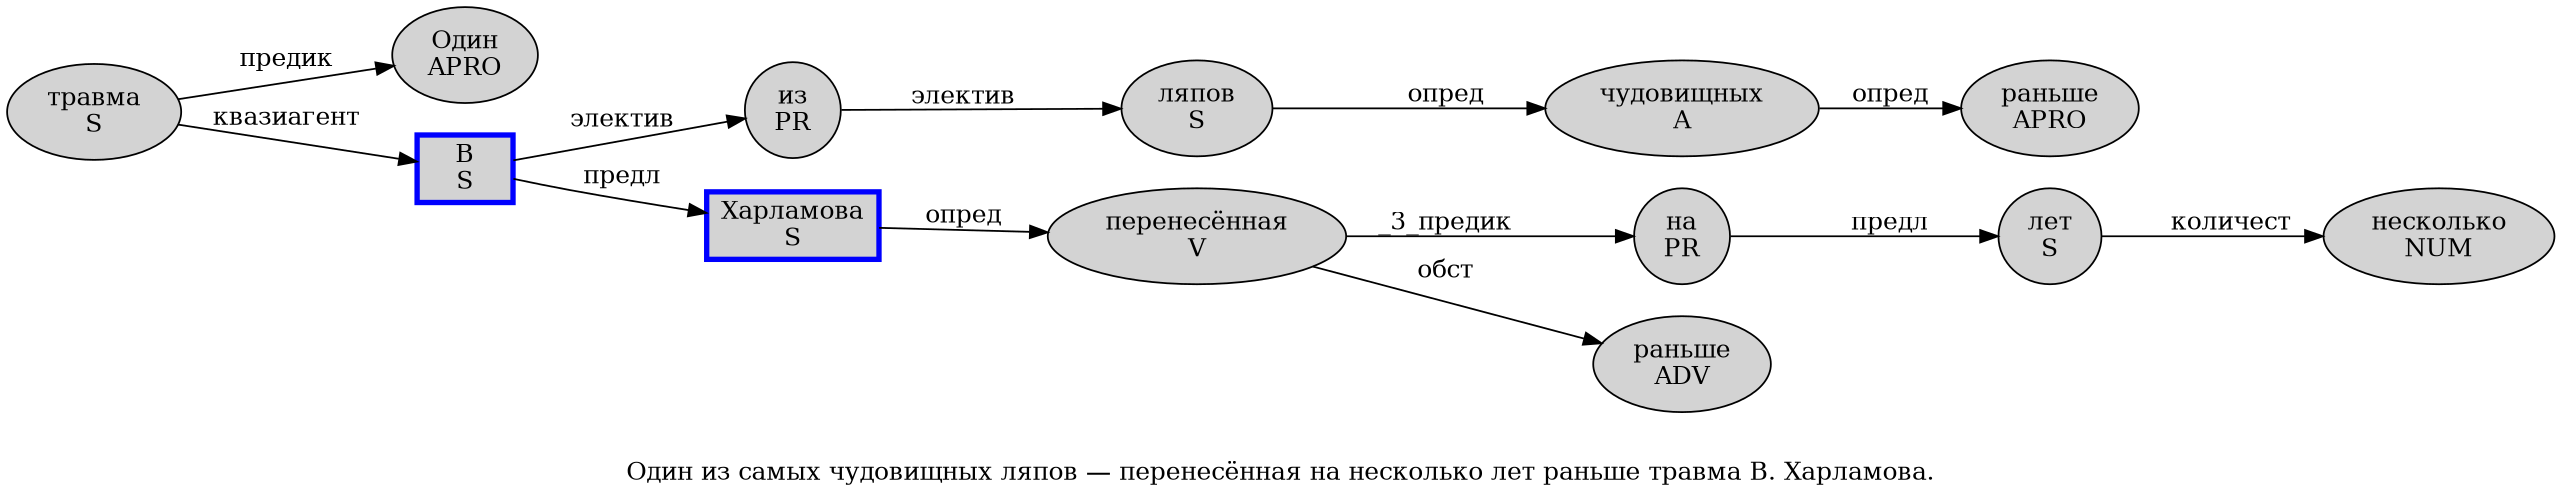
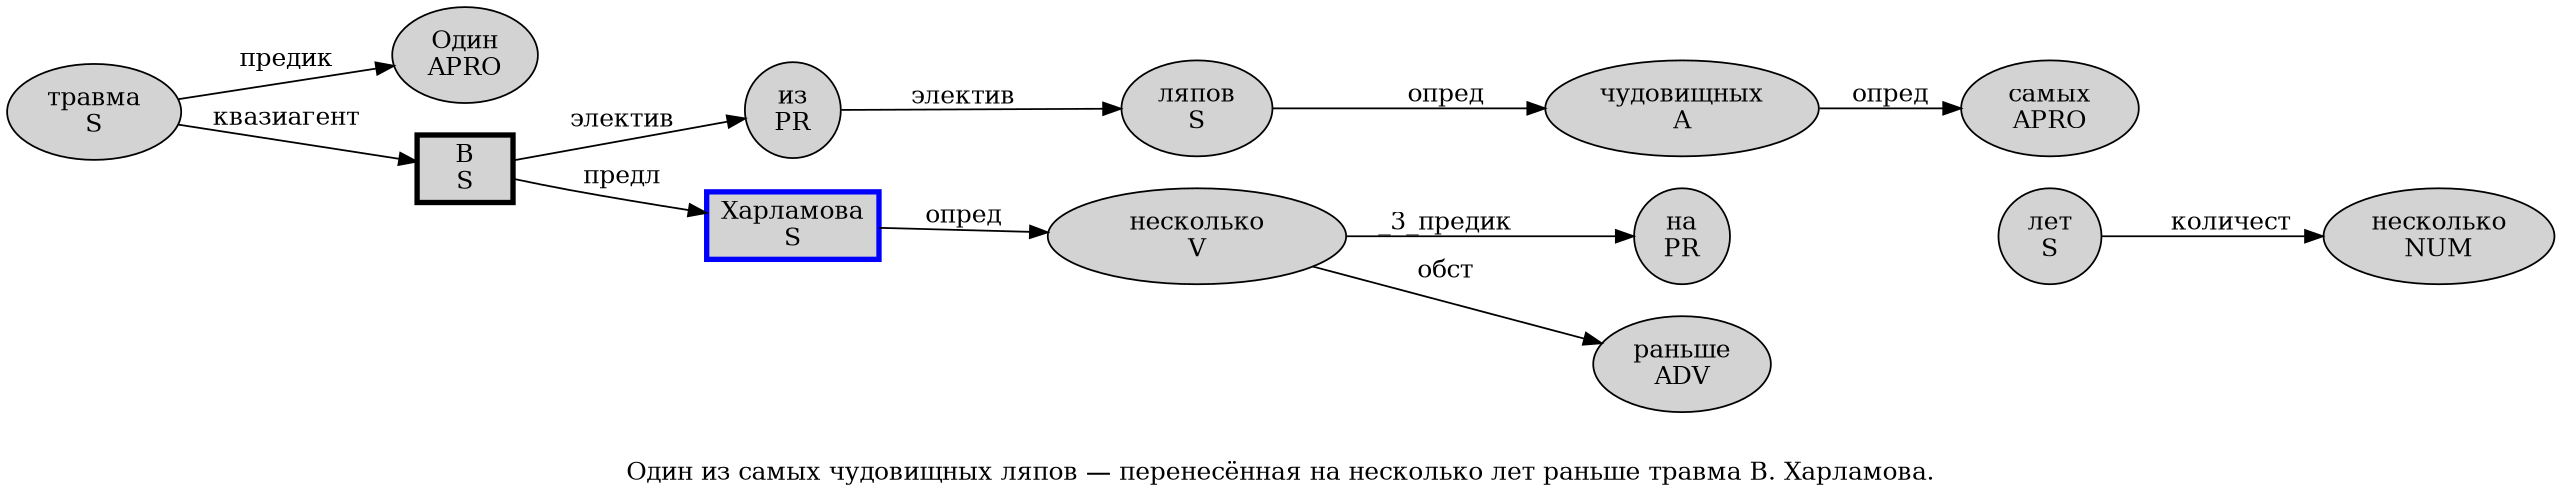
(2050, 108) -> (2050, 108)
(465, 169) -> (465, 169)
(1197, 236) -> (1197, 236)
(1855, 236) -> none
